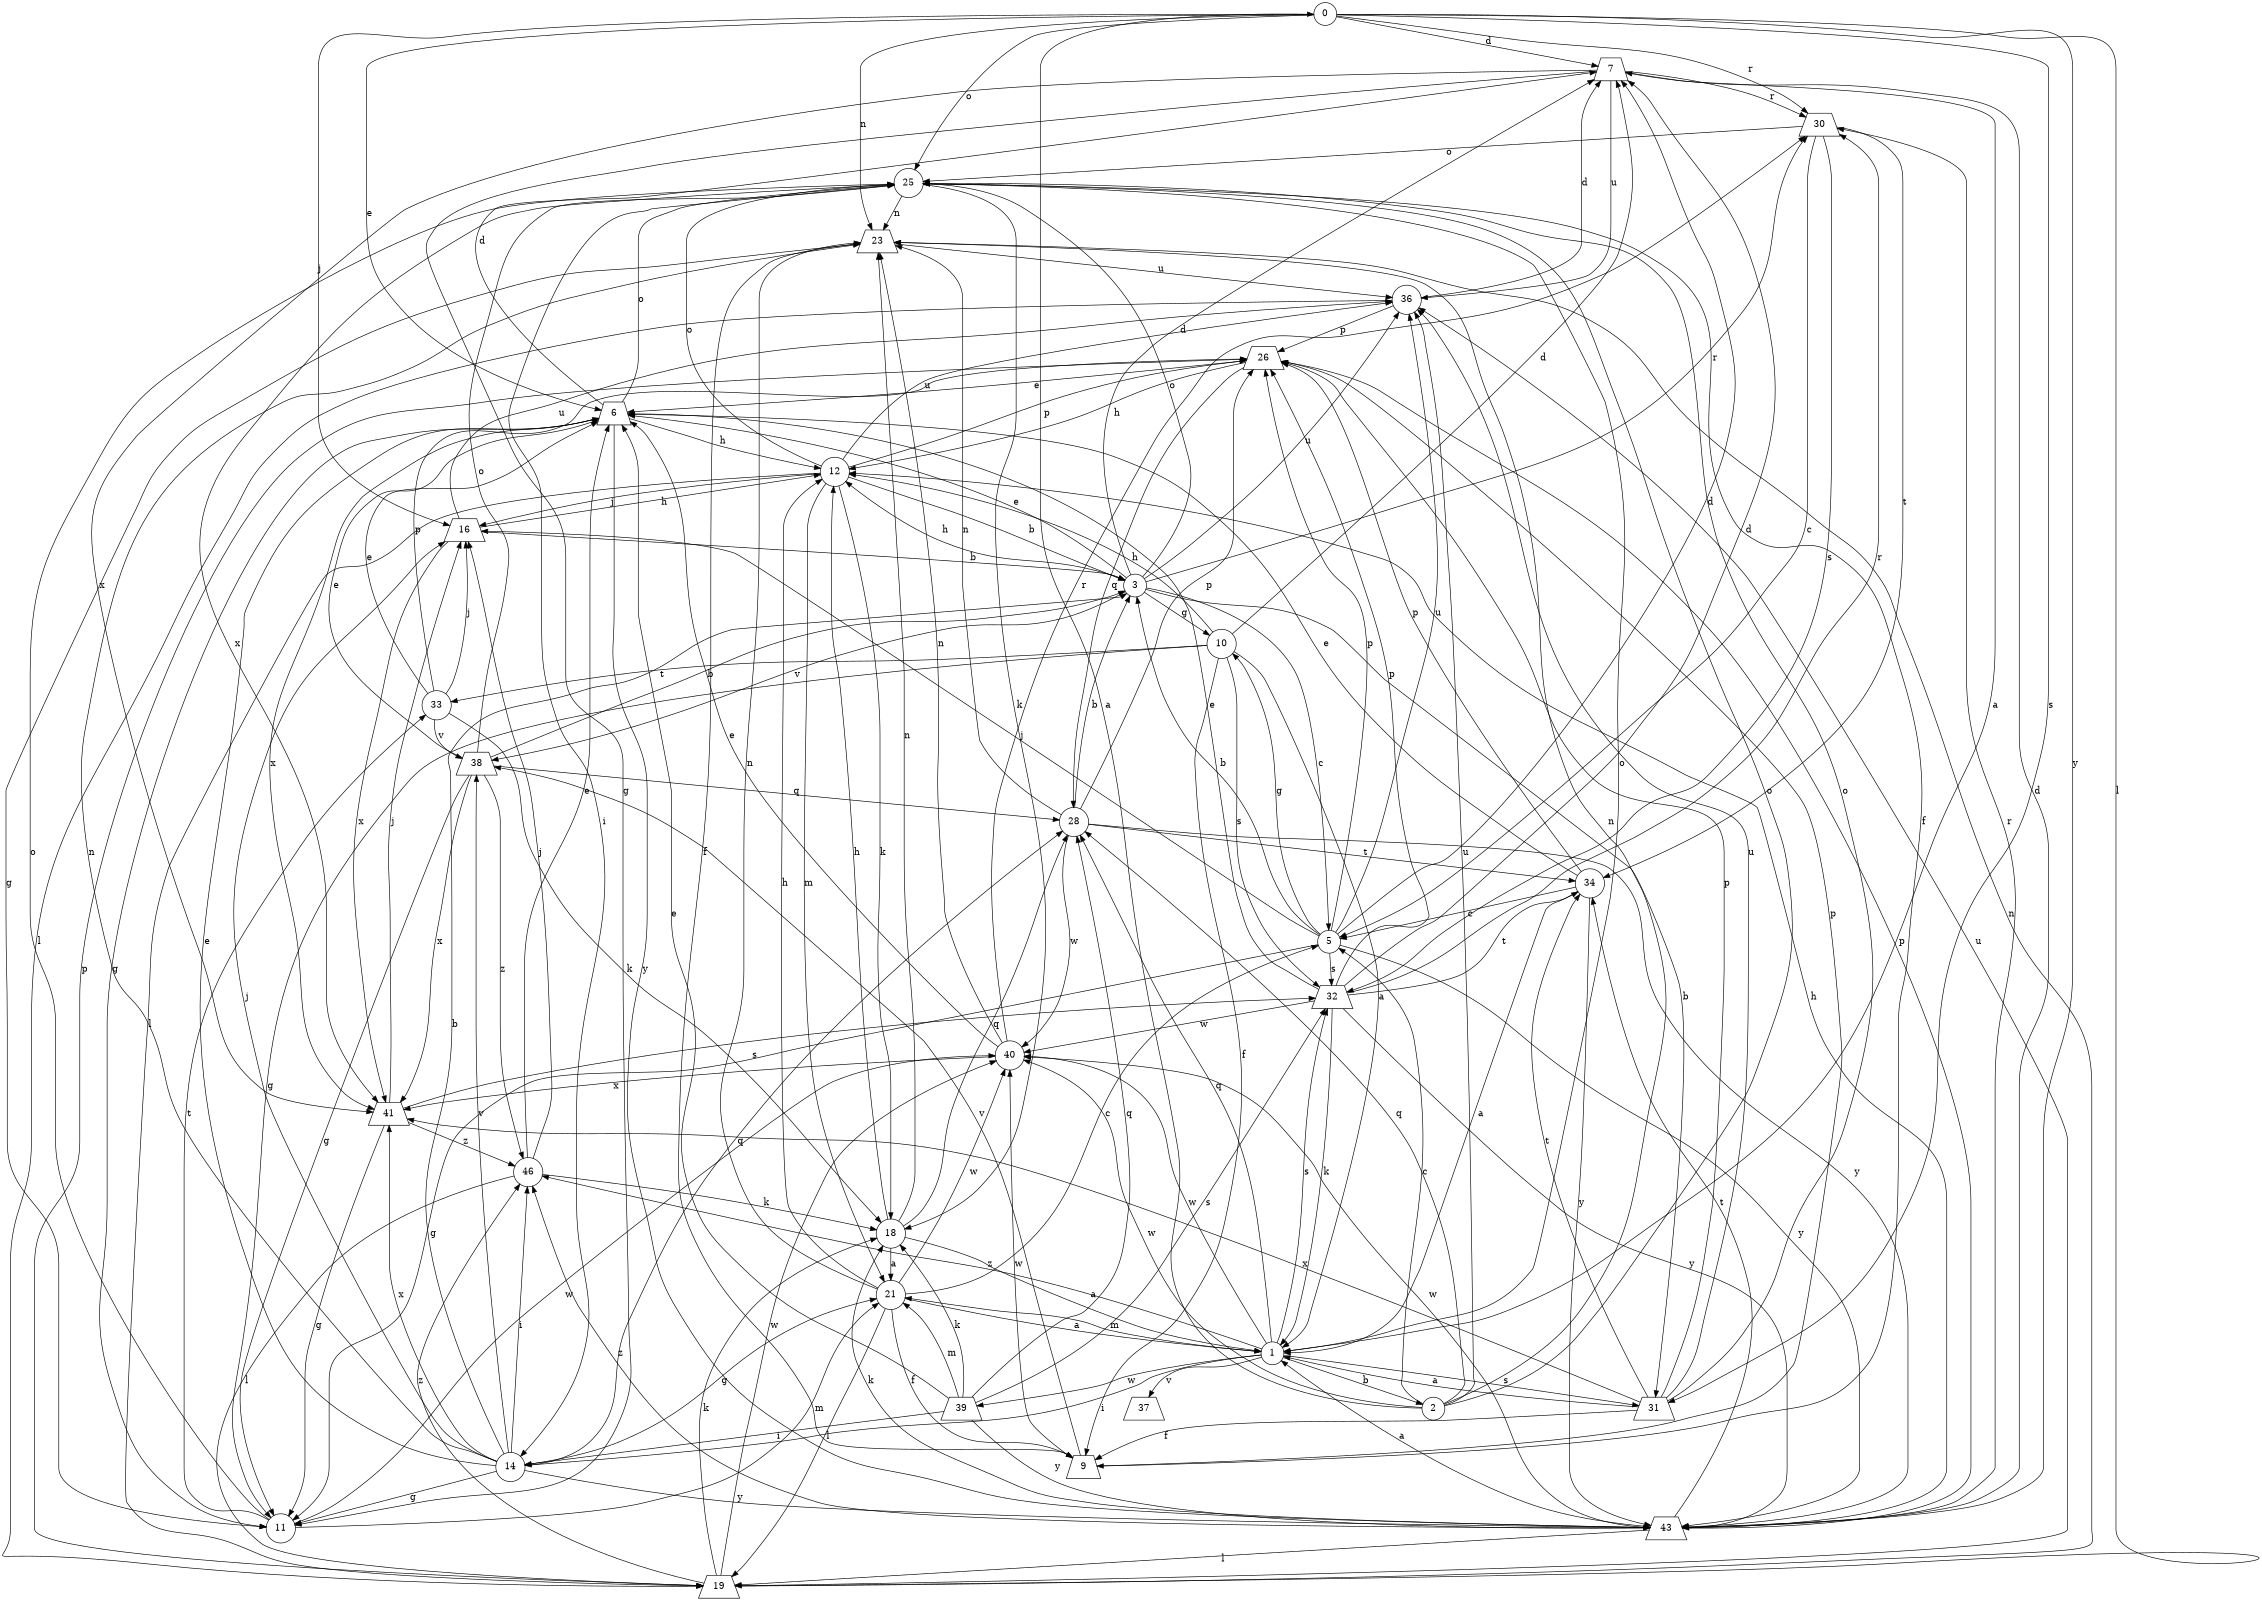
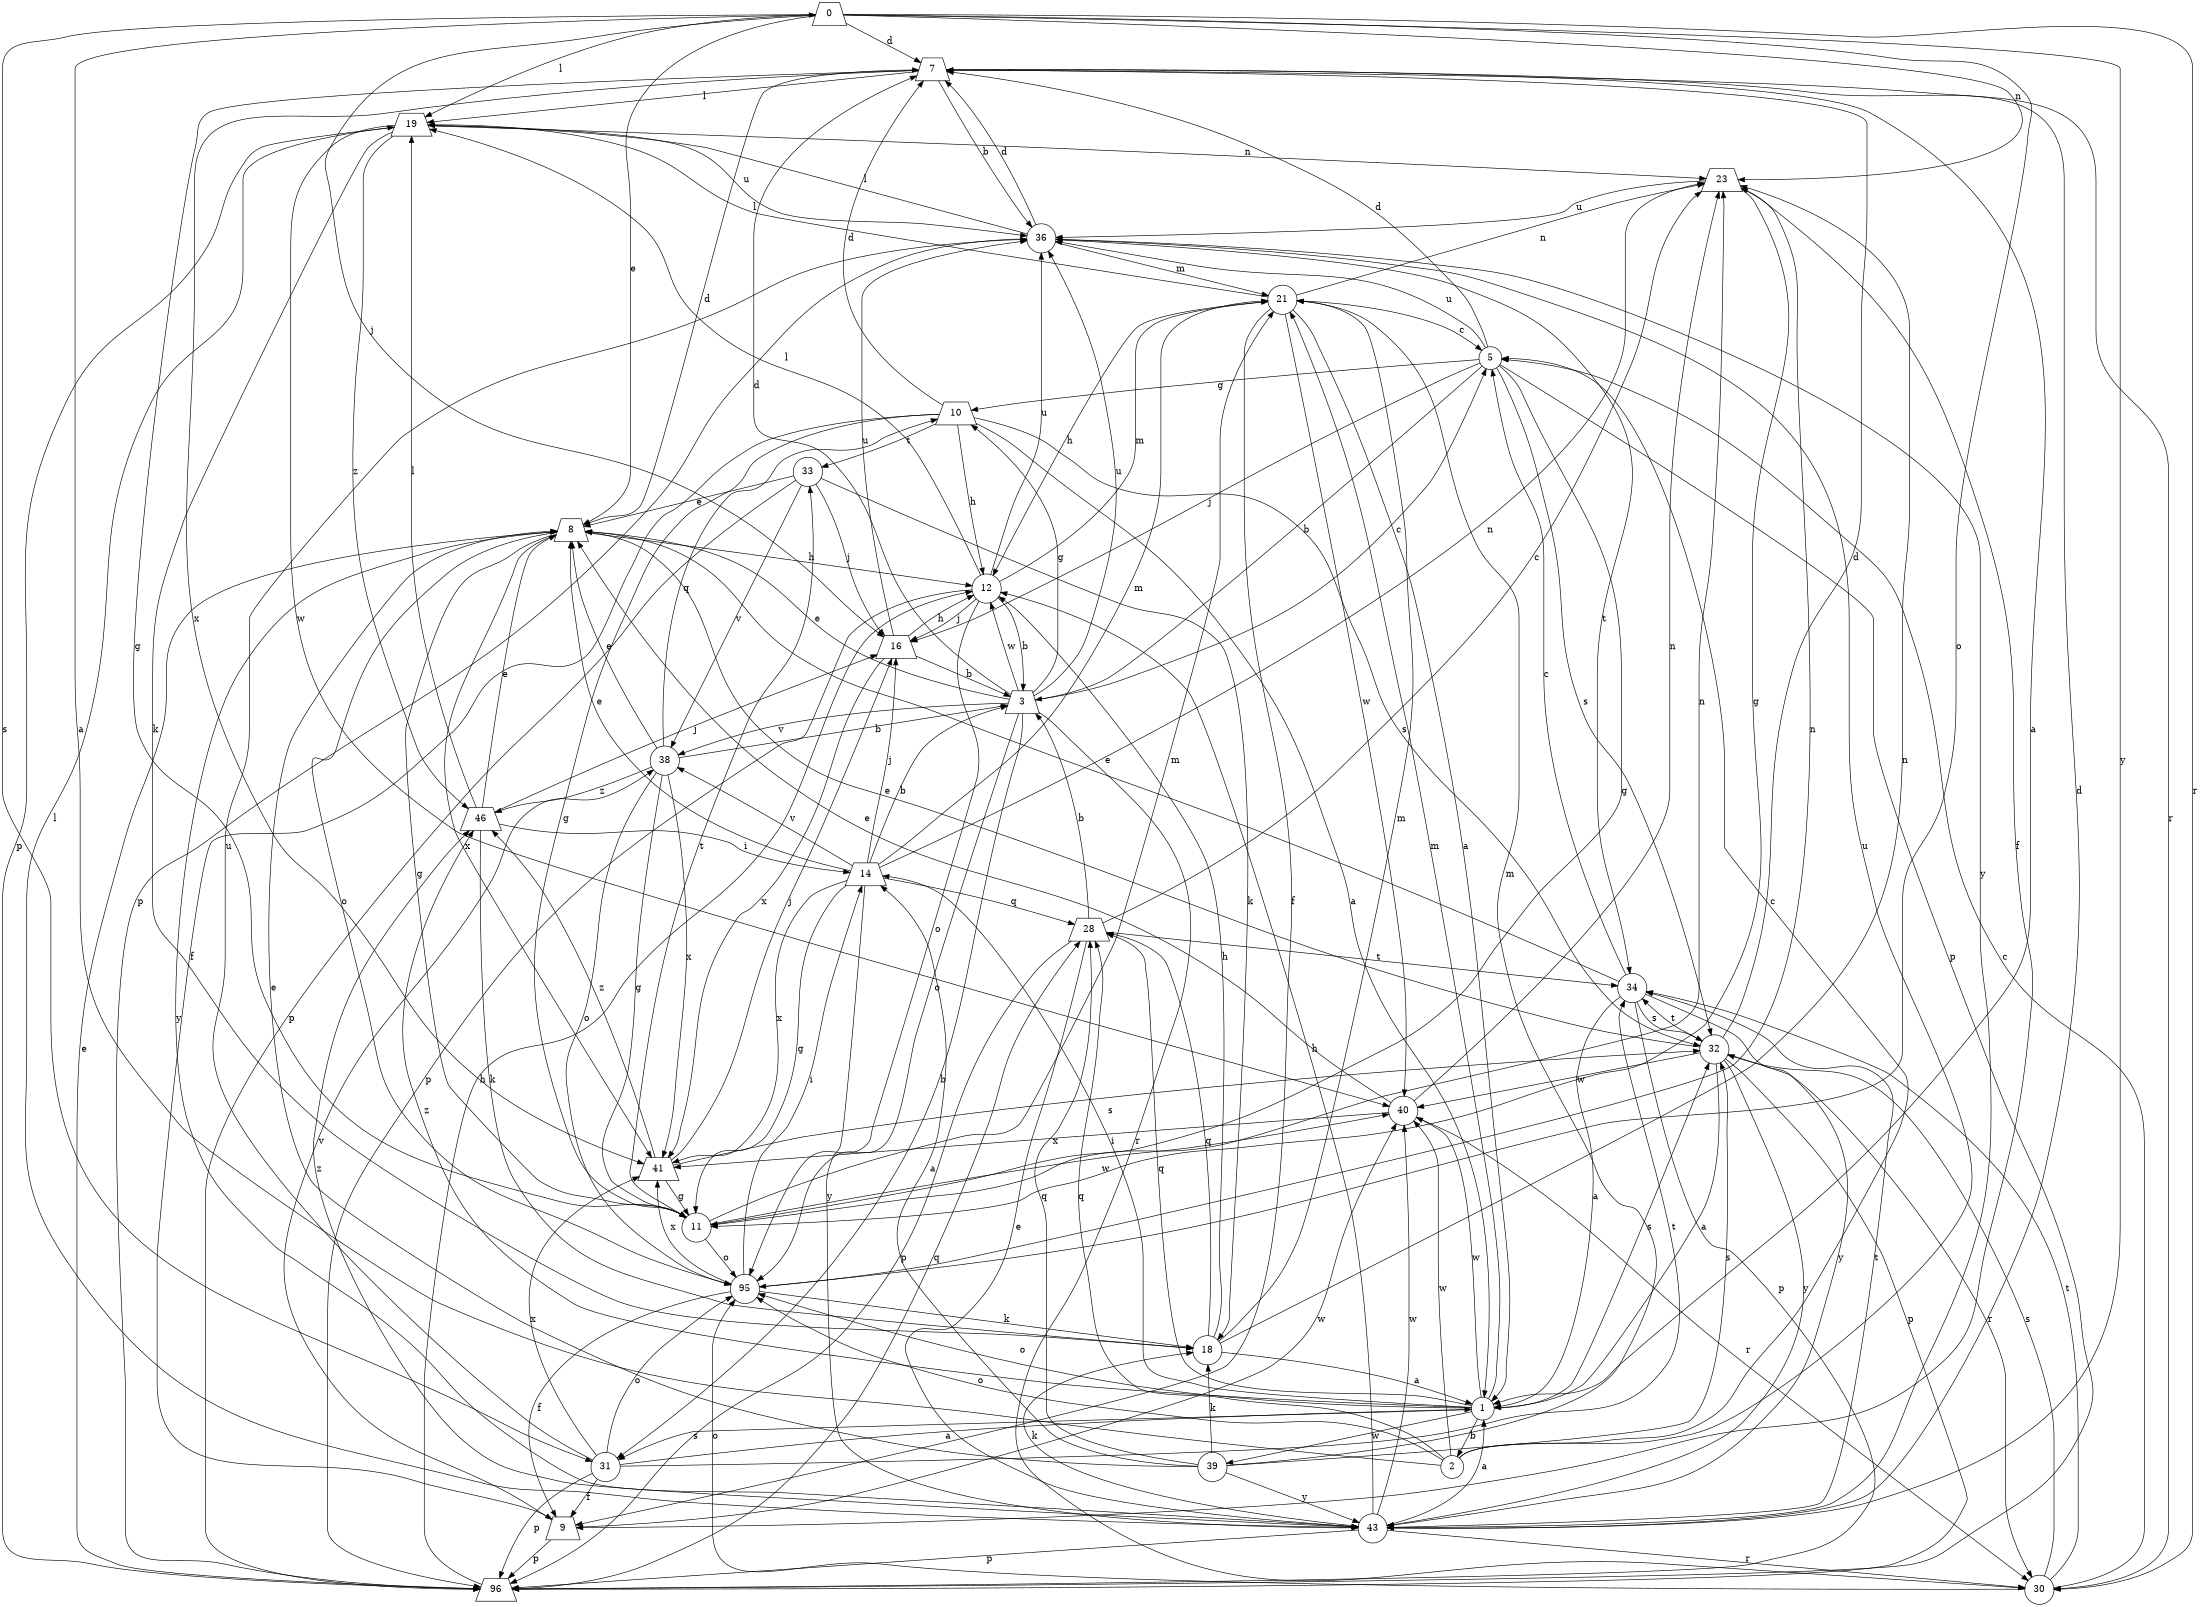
(1325, 14) -> (829, 14)
none -> (676, 97)
(1820, 125) -> (2039, 1590)
(909, 183) -> (745, 1289)
(1614, 183) -> (986, 152)
none -> (1159, 268)
(1264, 358) -> (496, 1590)
none -> (1585, 368)
(614, 413) -> (571, 530)
(946, 530) -> (1012, 647)
(966, 530) -> (1537, 558)
(1135, 585) -> (1022, 702)
(1540, 626) -> (1602, 1045)
(1222, 644) -> (956, 413)
(477, 764) -> (665, 761)
(773, 793) -> (717, 512)
(1074, 822) -> (1089, 930)
(880, 848) -> none
(1070, 945) -> none
(1332, 997) -> (1714, 1049)
none -> (1656, 1026)
(528, 1172) -> (481, 819)
(1326, 1172) -> (1704, 1227)
(1857, 1172) -> (1019, 1227)
(1754, 1200) -> (1980, 761)
(894, 1264) -> (1401, 819)
(519, 1329) -> (674, 831)
(725, 1381) -> (1139, 589)
(961, 1409) -> (1212, 1467)
(1144, 1409) -> none
(1654, 1409) -> (606, 1467)
(779, 1436) -> (933, 1169)
(510, 1467) -> (866, 874)
(1666, 1528) -> (1373, 1528)
